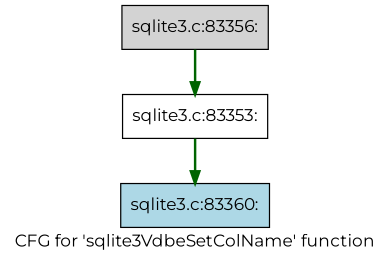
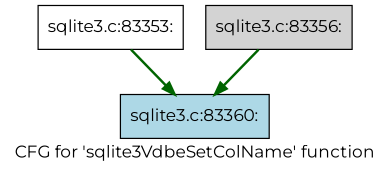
(195, 66) -> (241, 68)
